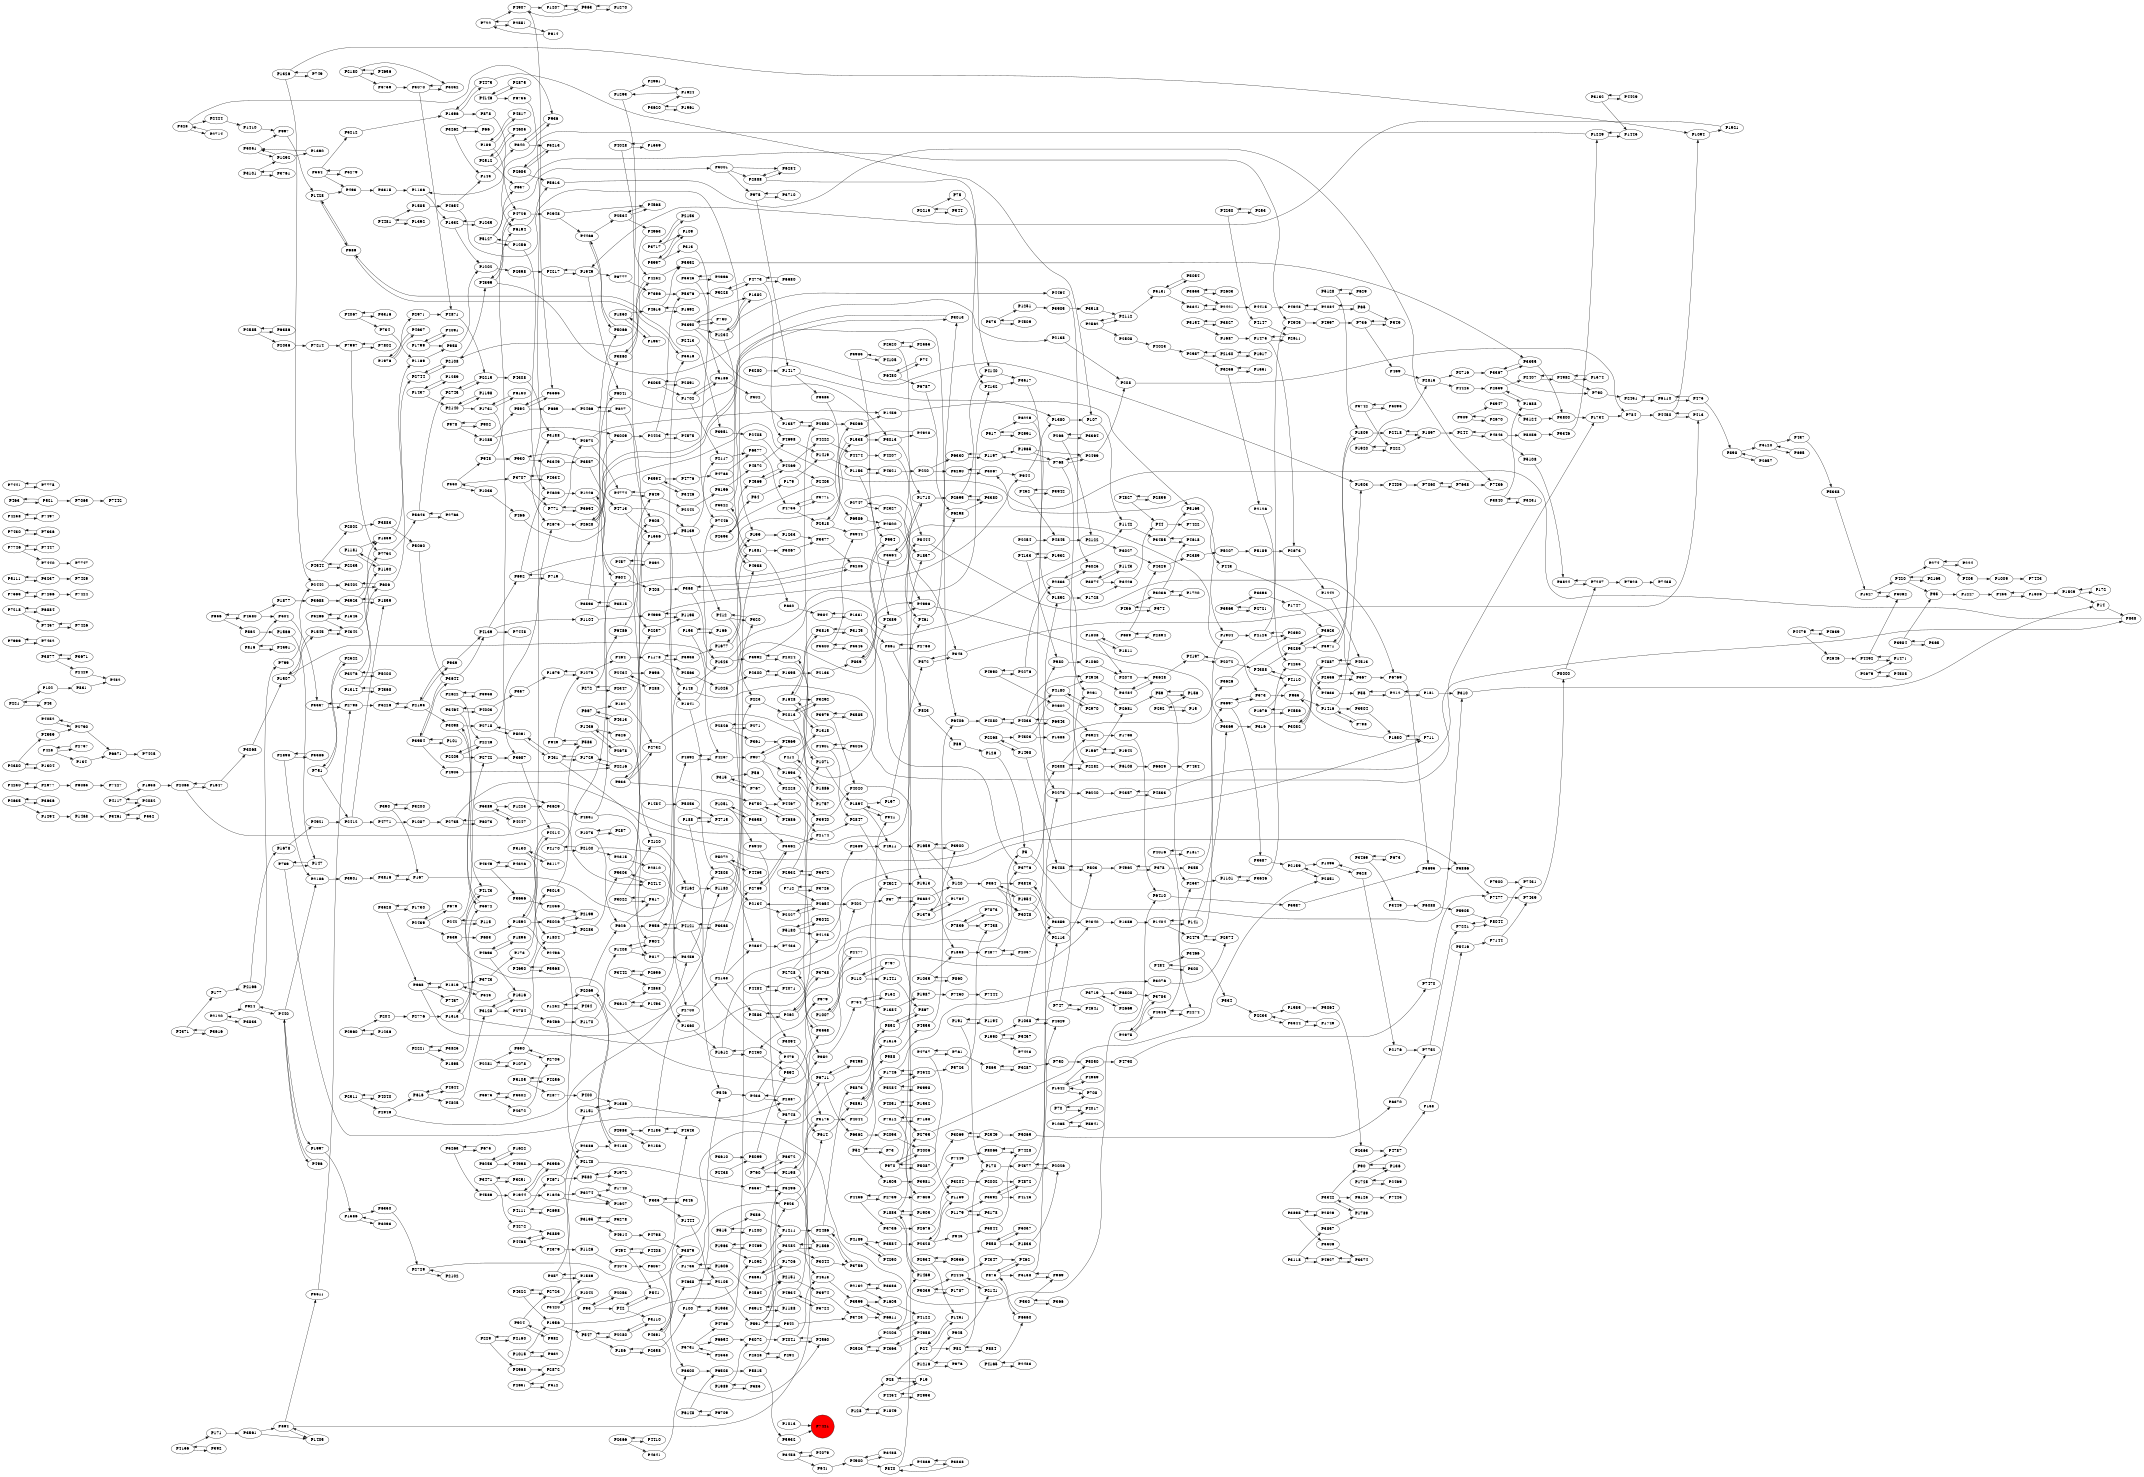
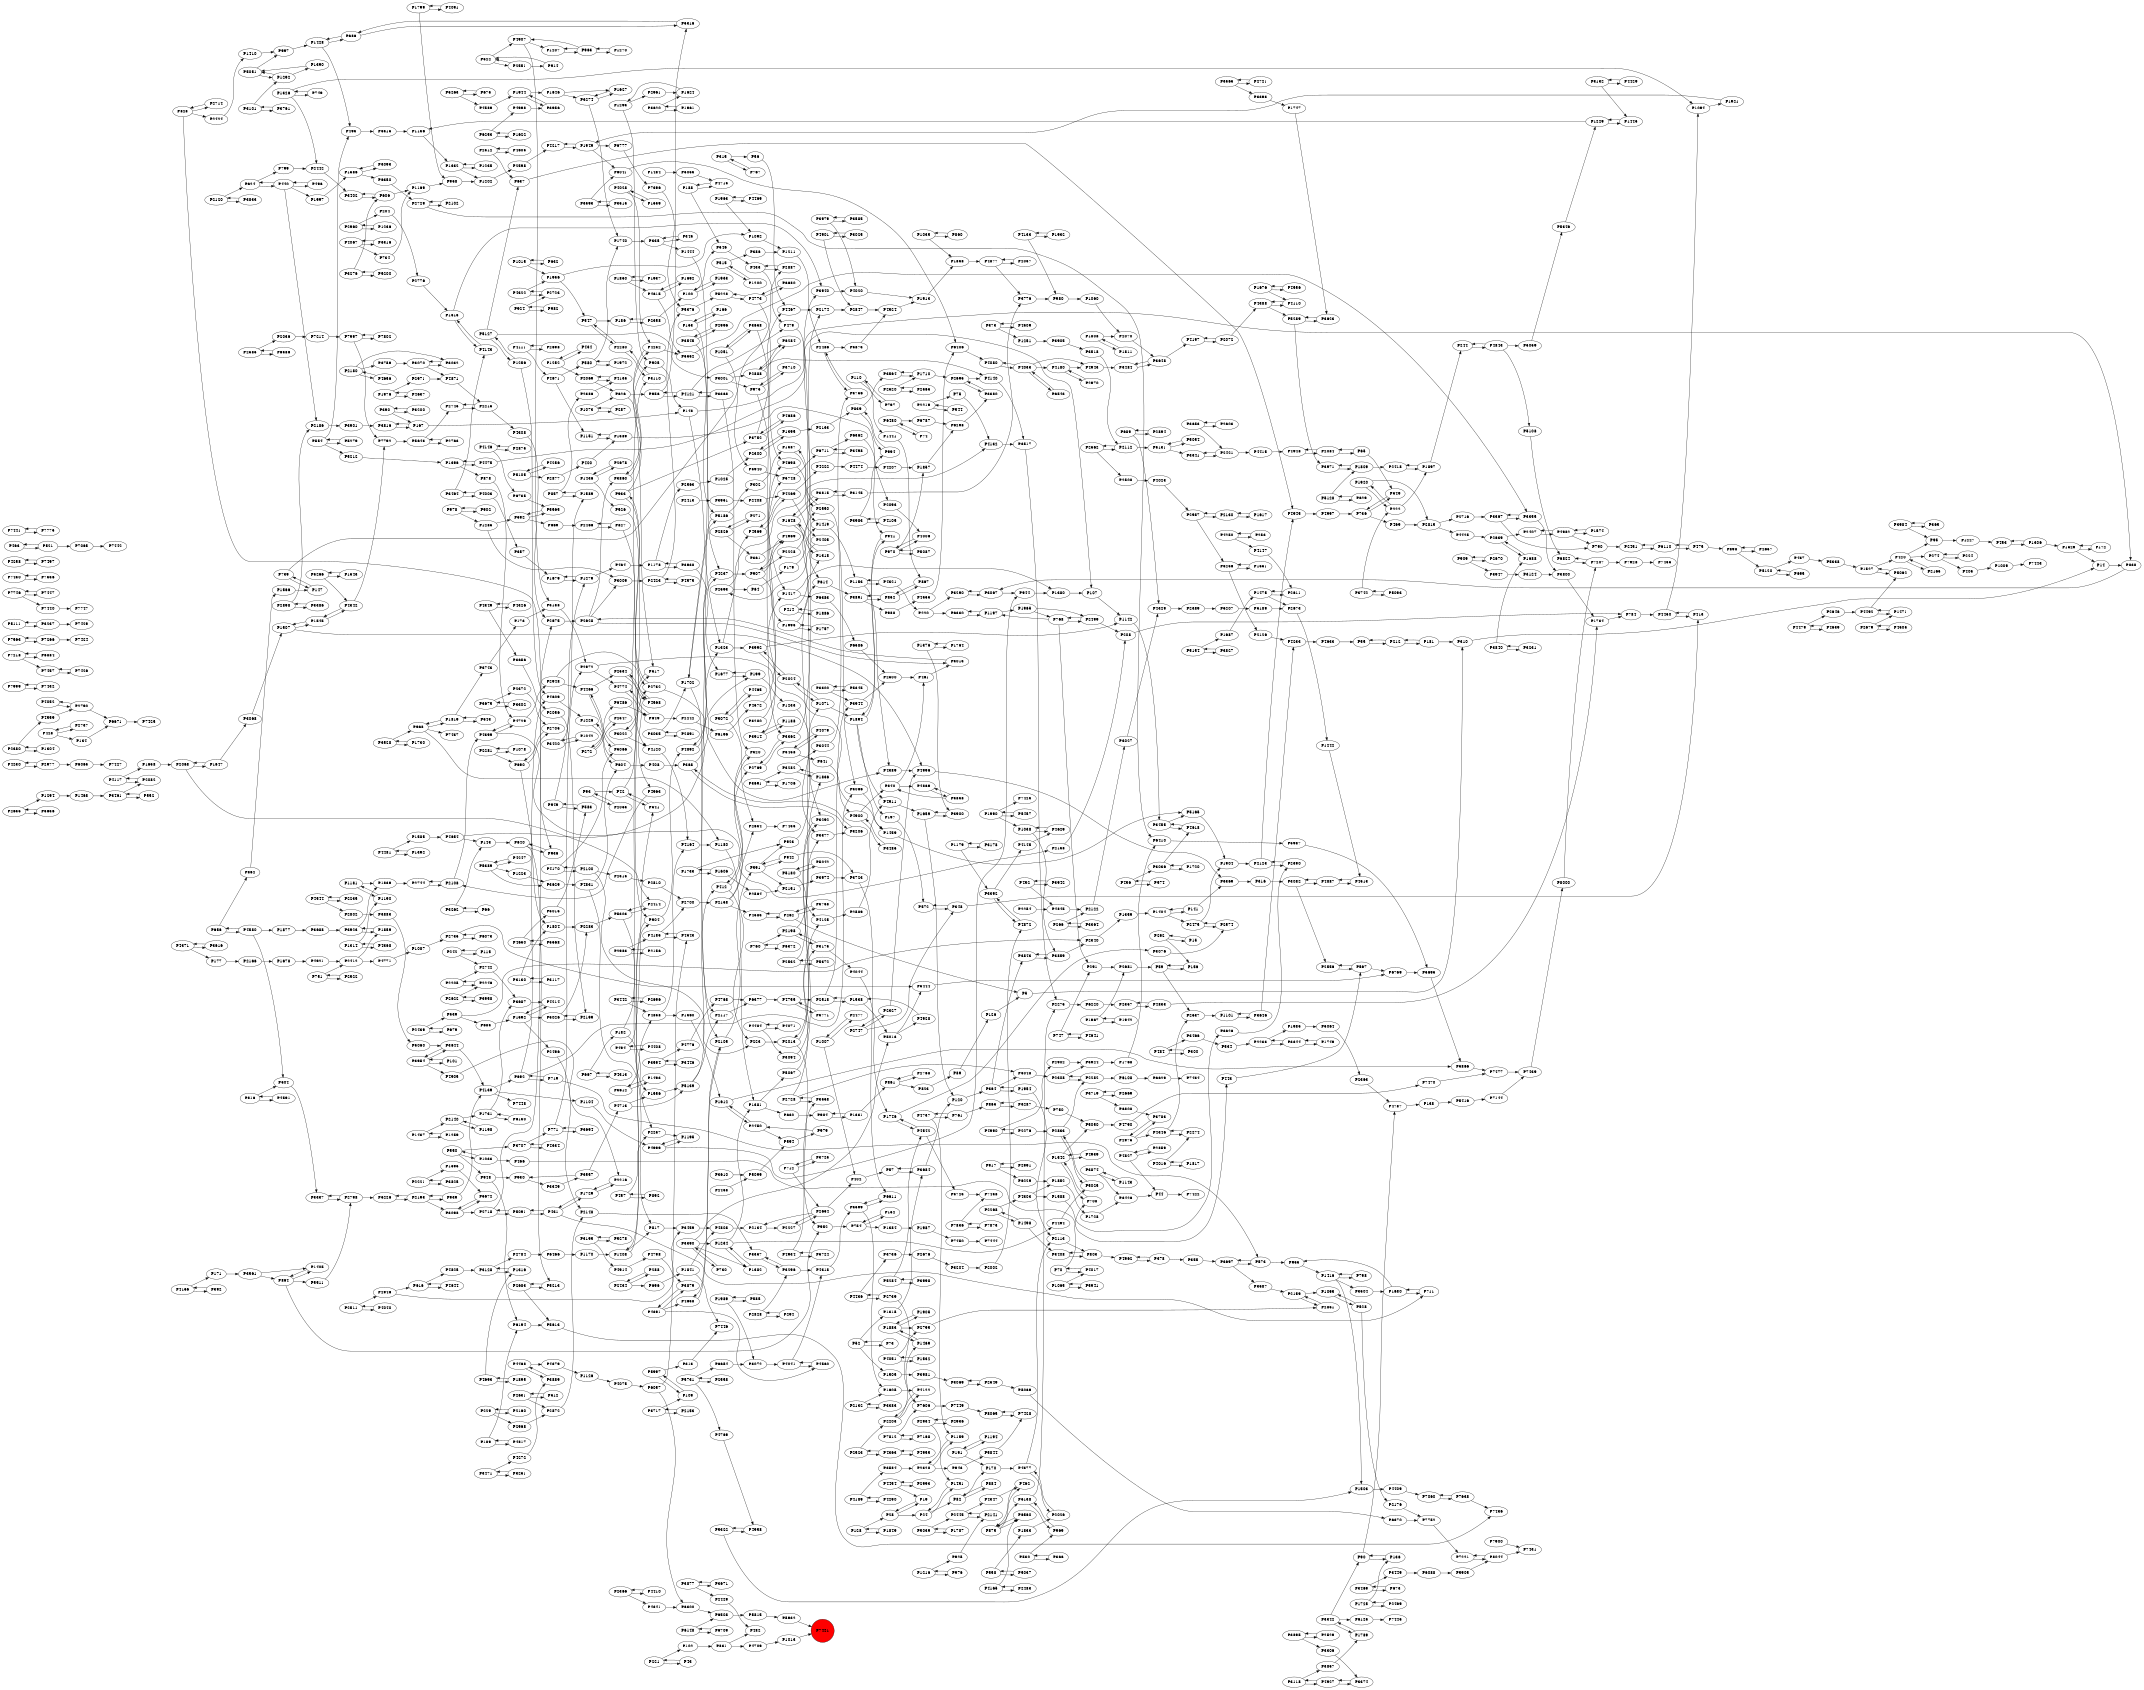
(486, 23) -> (486, 60)
none -> (755, 1646)
